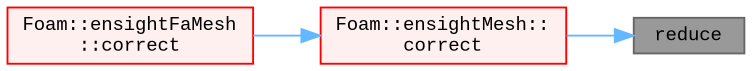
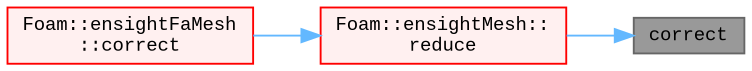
(443, 36) -> (443, 36)
(689, 36) -> (689, 36)
